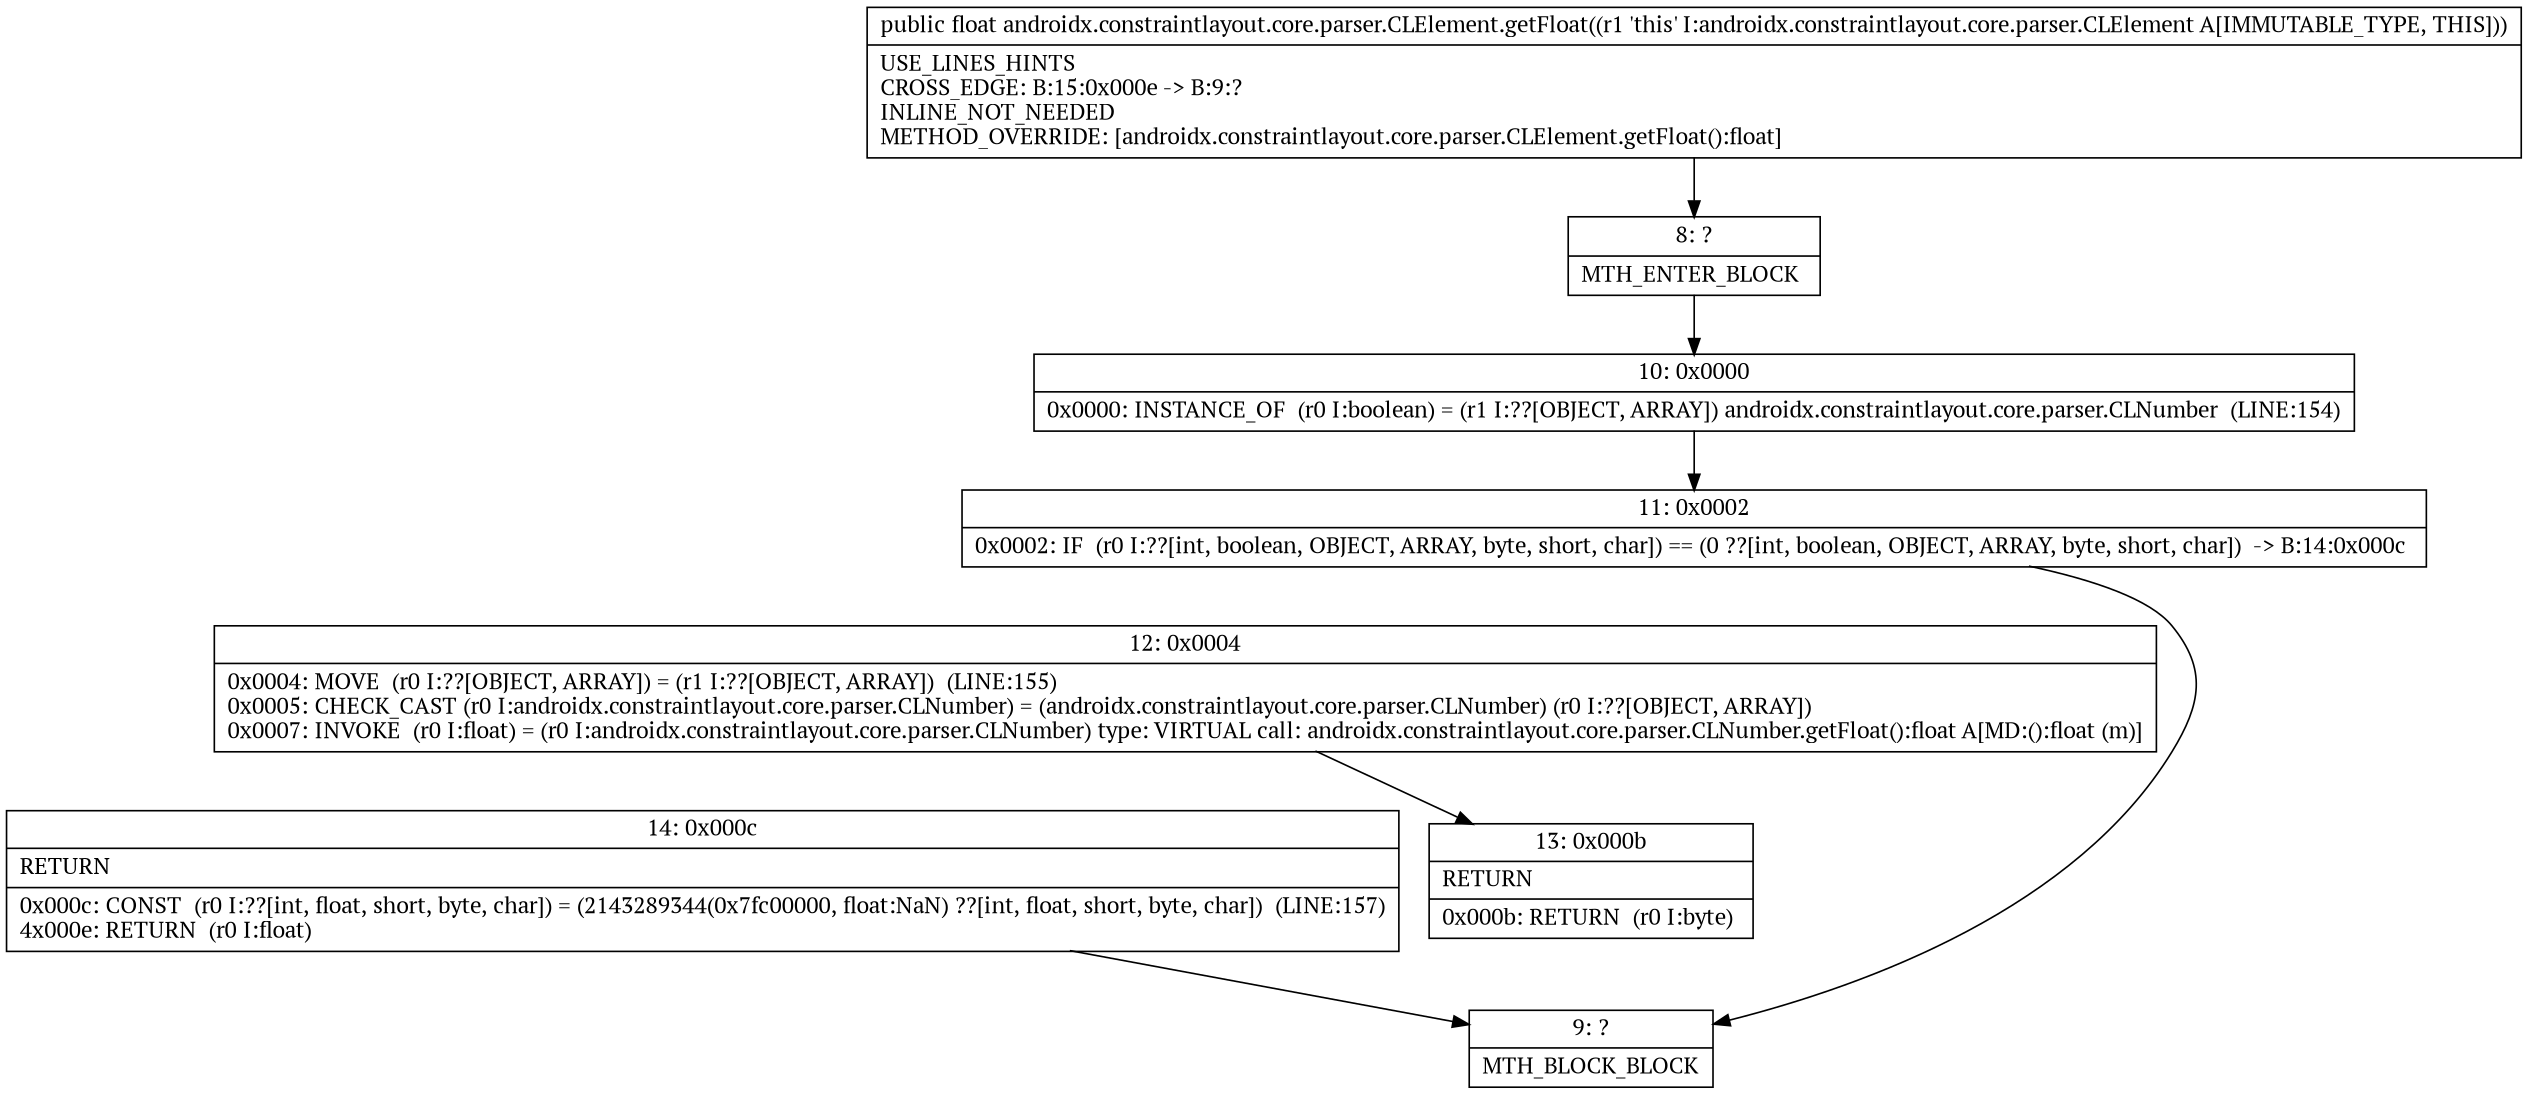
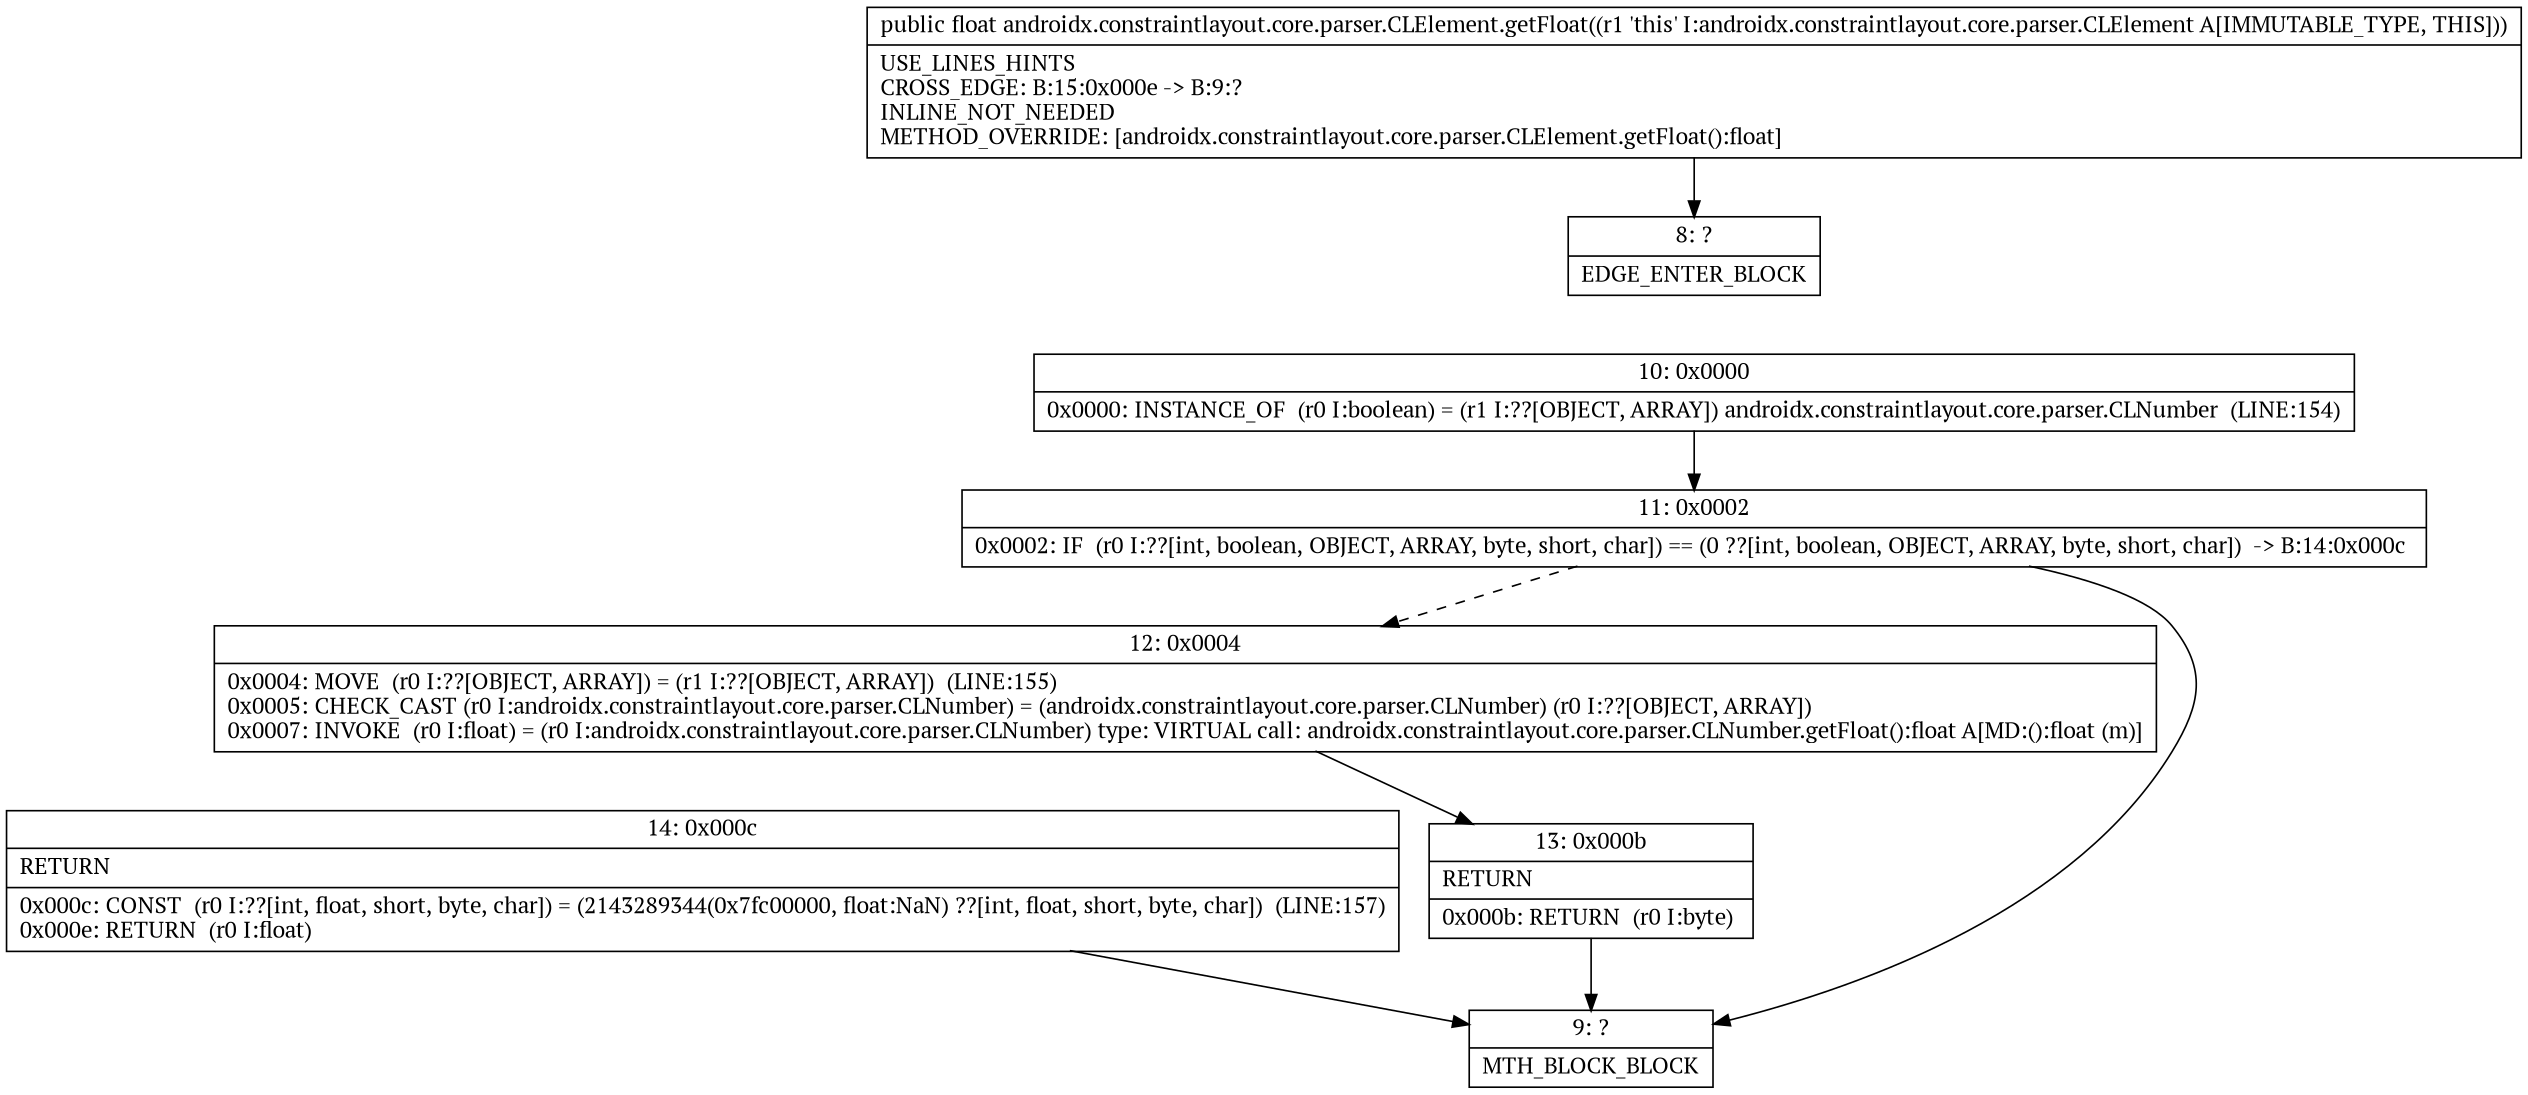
(1690, 275) -> (1694, 275)
(1694, 317) -> none
none -> (1488, 594)
(169, 931) -> (169, 931)
none -> (1591, 966)
